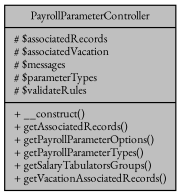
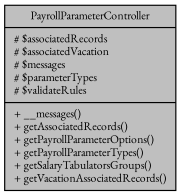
(50, 114) -> (48, 114)
